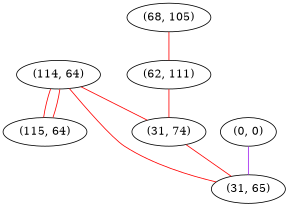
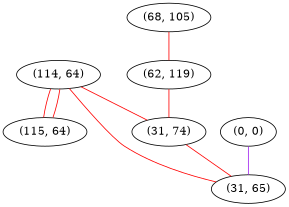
(169, 75) -> (169, 75)
